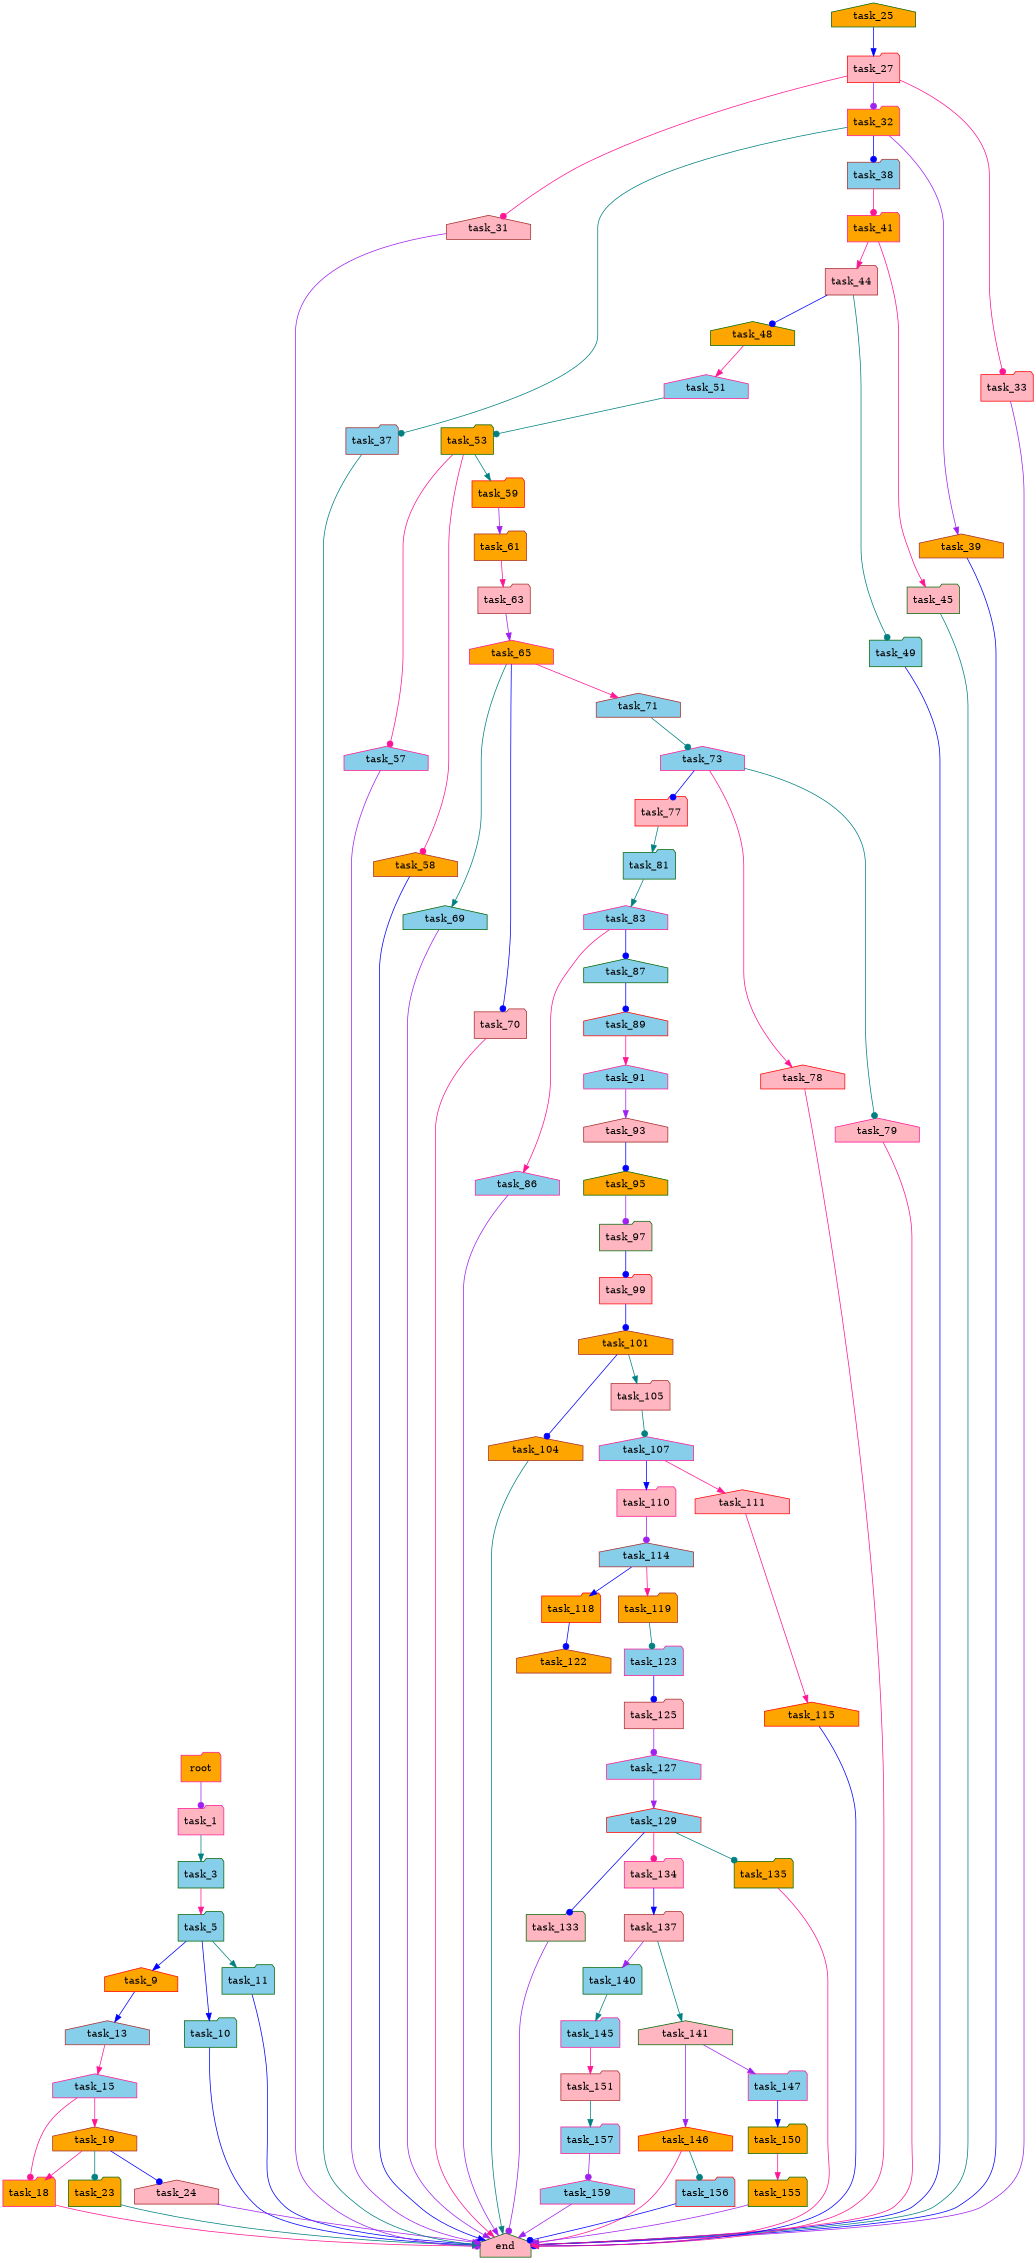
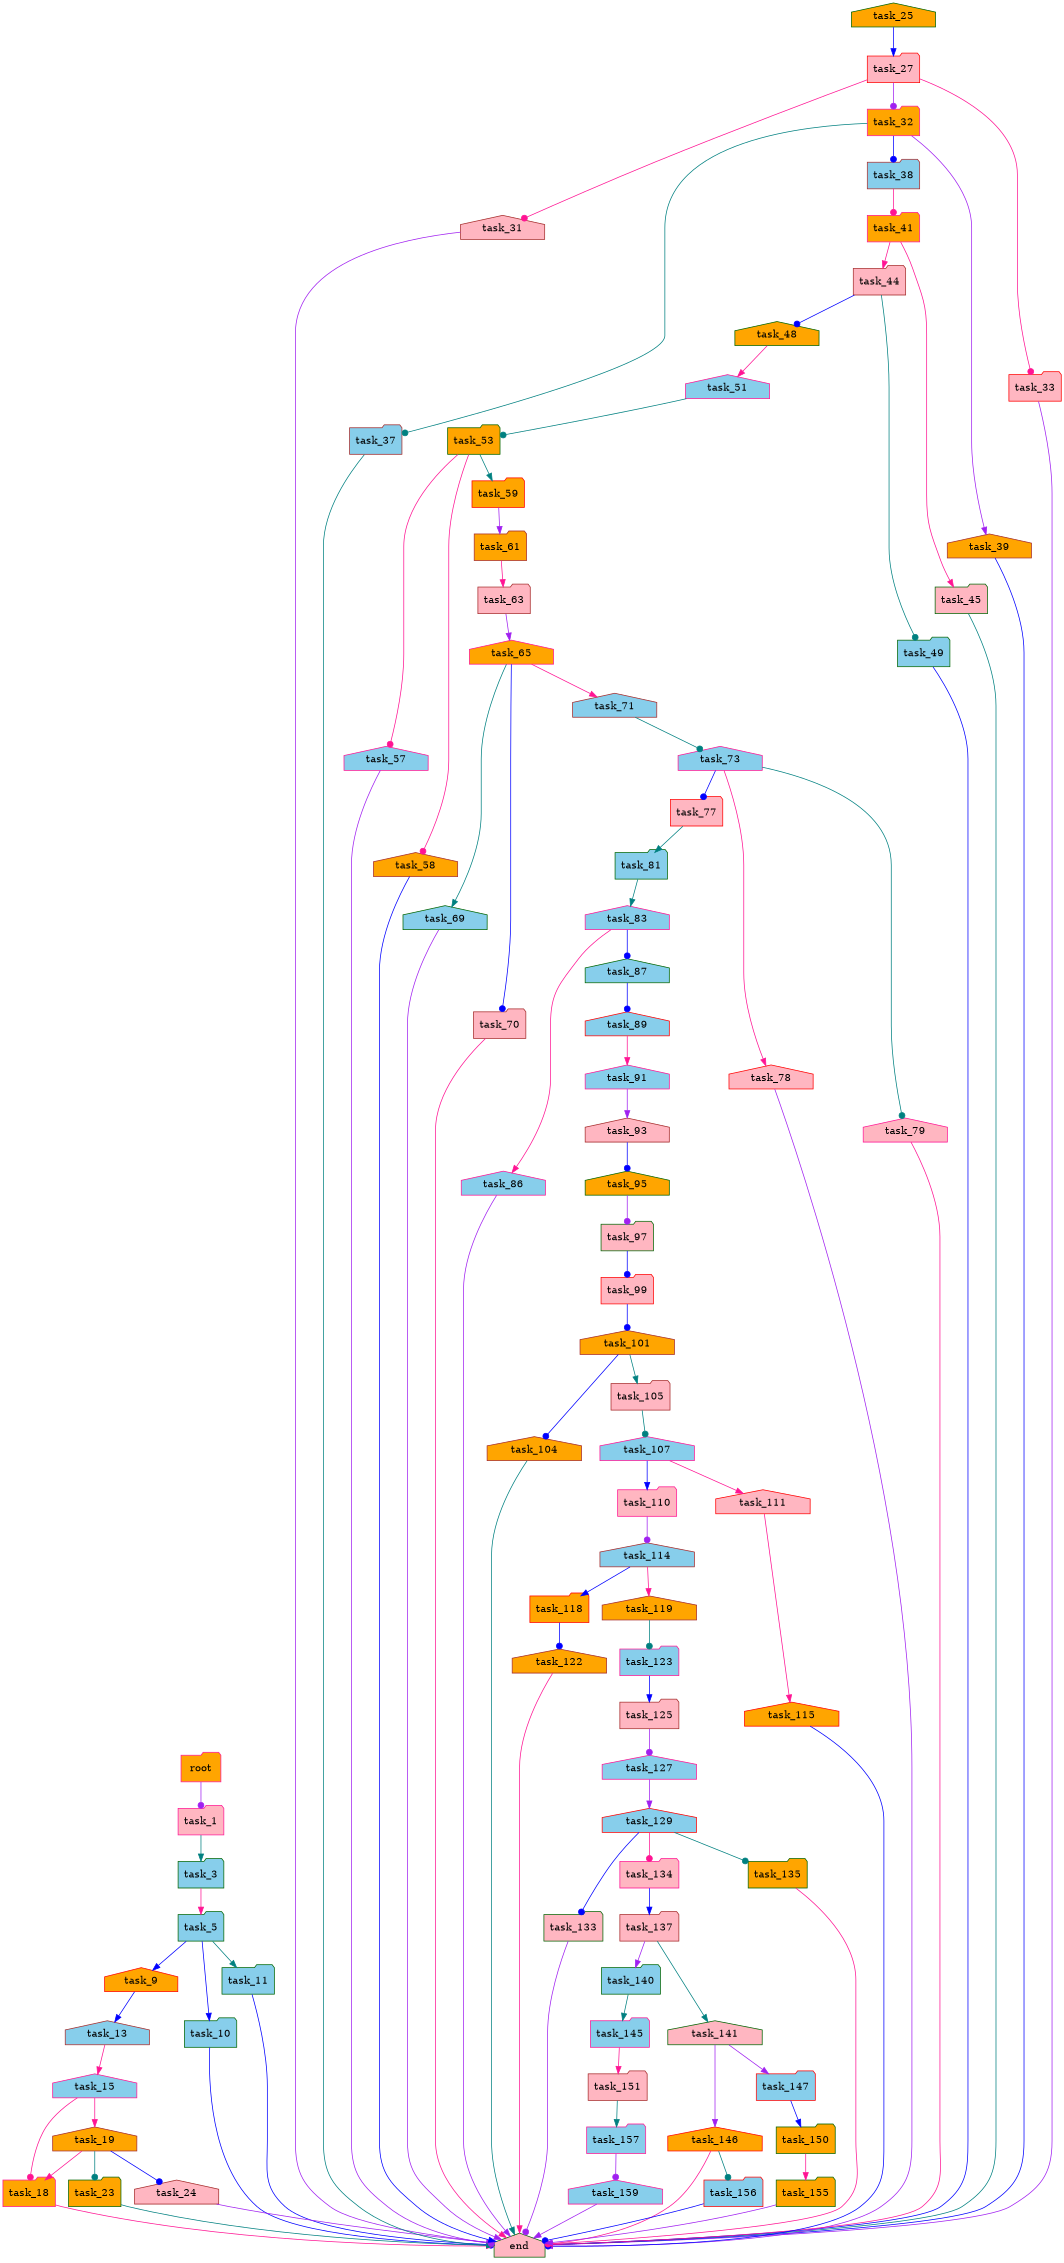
(648, 1609) -> (649, 1609)
(654, 1686) -> (649, 1685)
(884, 1810) -> (912, 1812)
none -> (520, 1946)
(778, 2087) -> (786, 2087)
